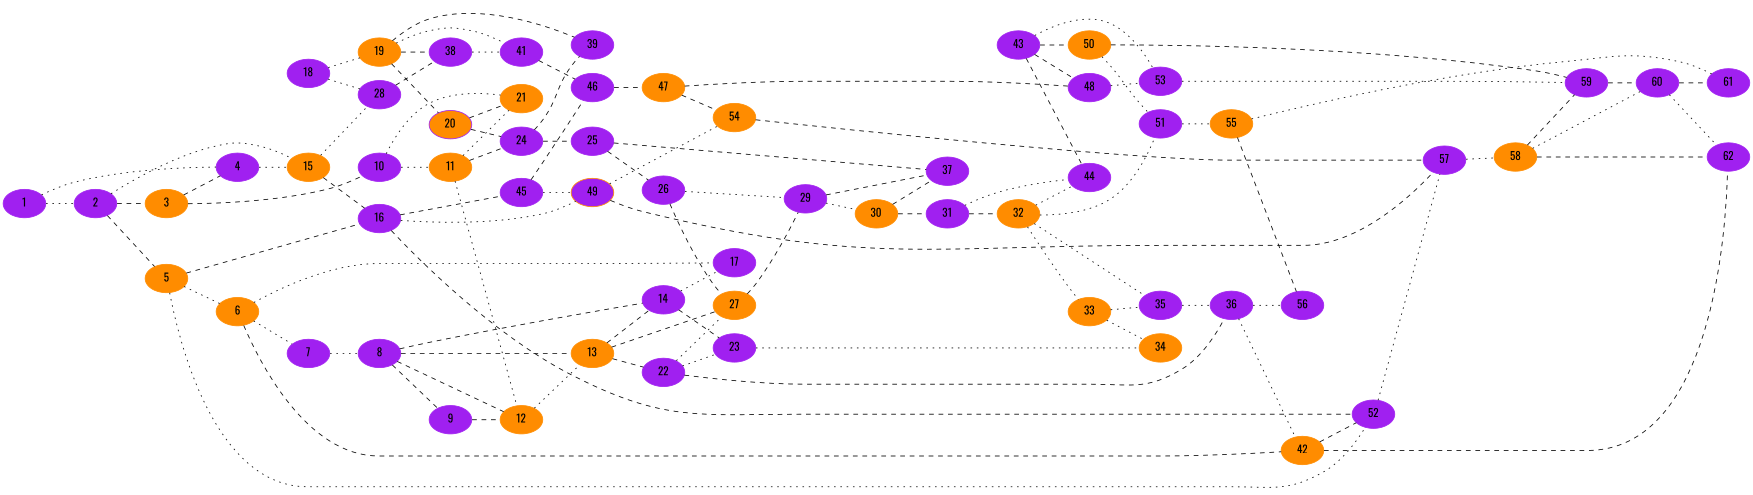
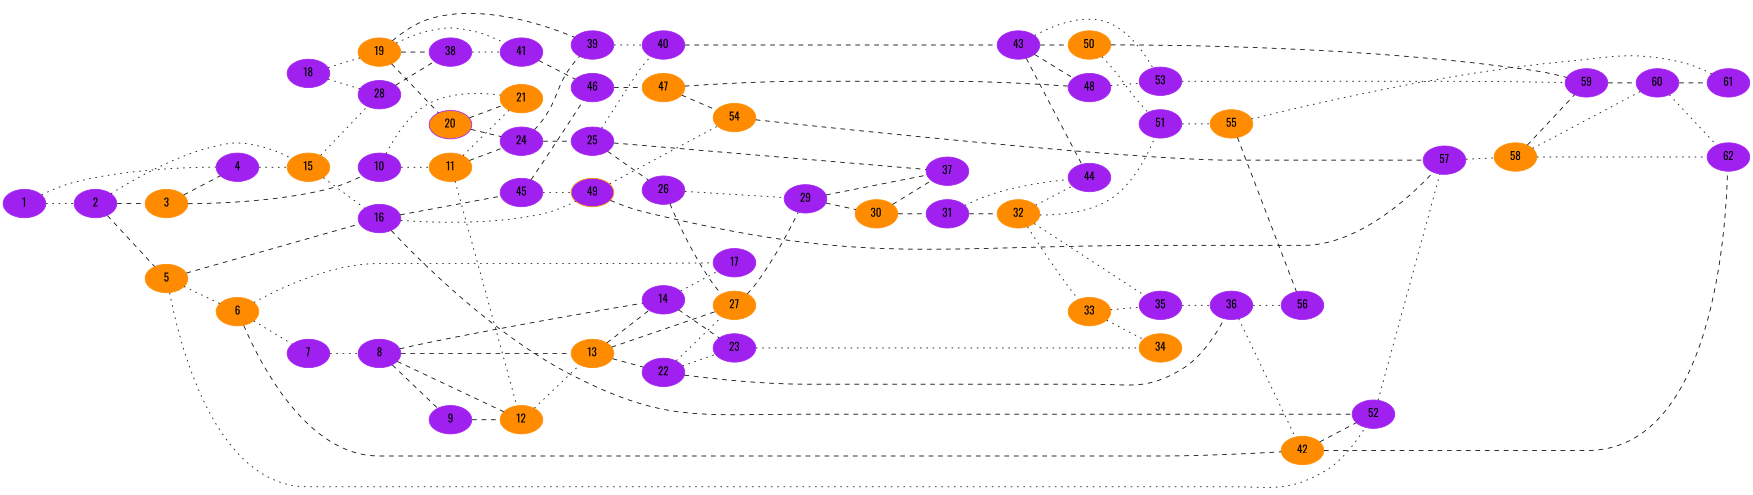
none -> (663, 45)
(1622, 157) -> (1622, 157)
(344, 193) -> (344, 193)
(841, 206) -> (841, 206)
